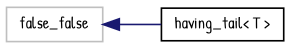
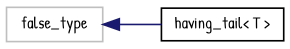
(55, 24) -> (55, 24)
